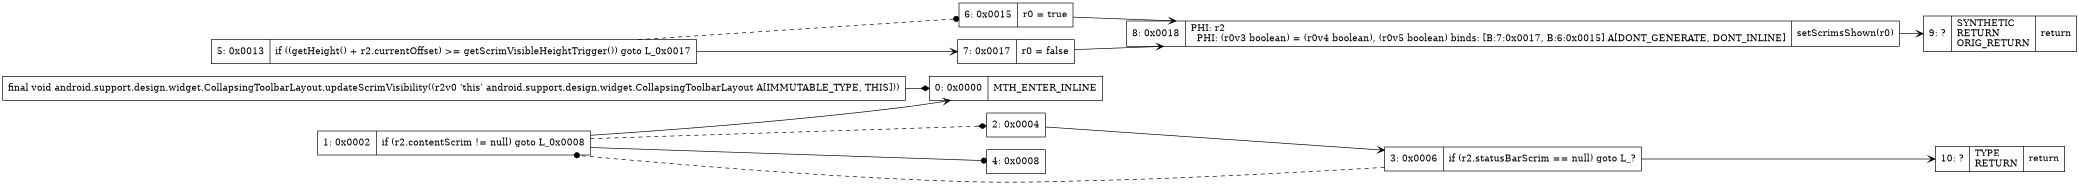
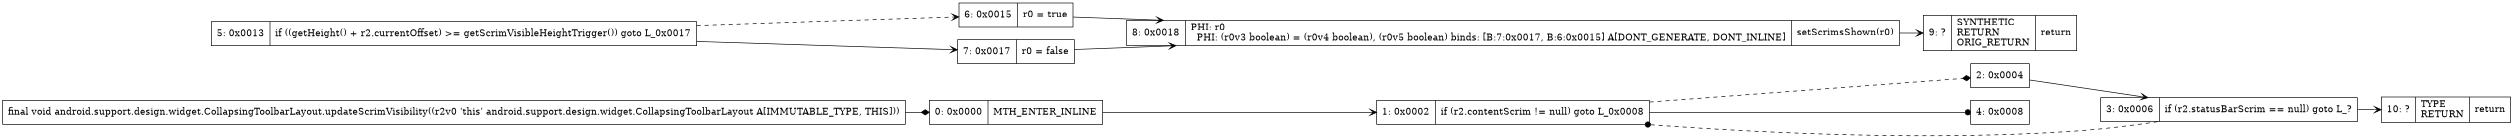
(1210, 28) -> (1210, 28)
(796, 29) -> (824, 21)
(767, 122) -> (1236, 112)
